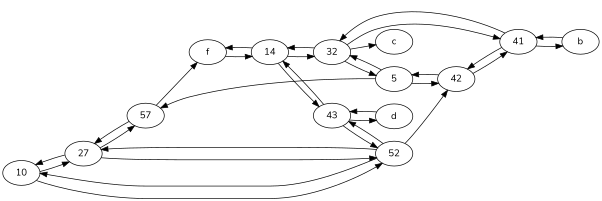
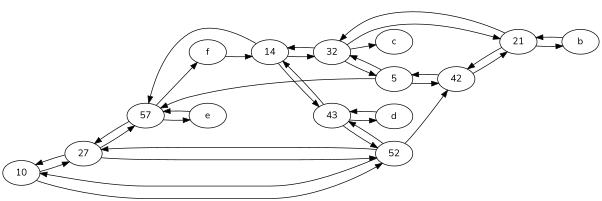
(518, 42) -> (518, 42)
(242, 48) -> (187, 35)
none -> (208, 116)
